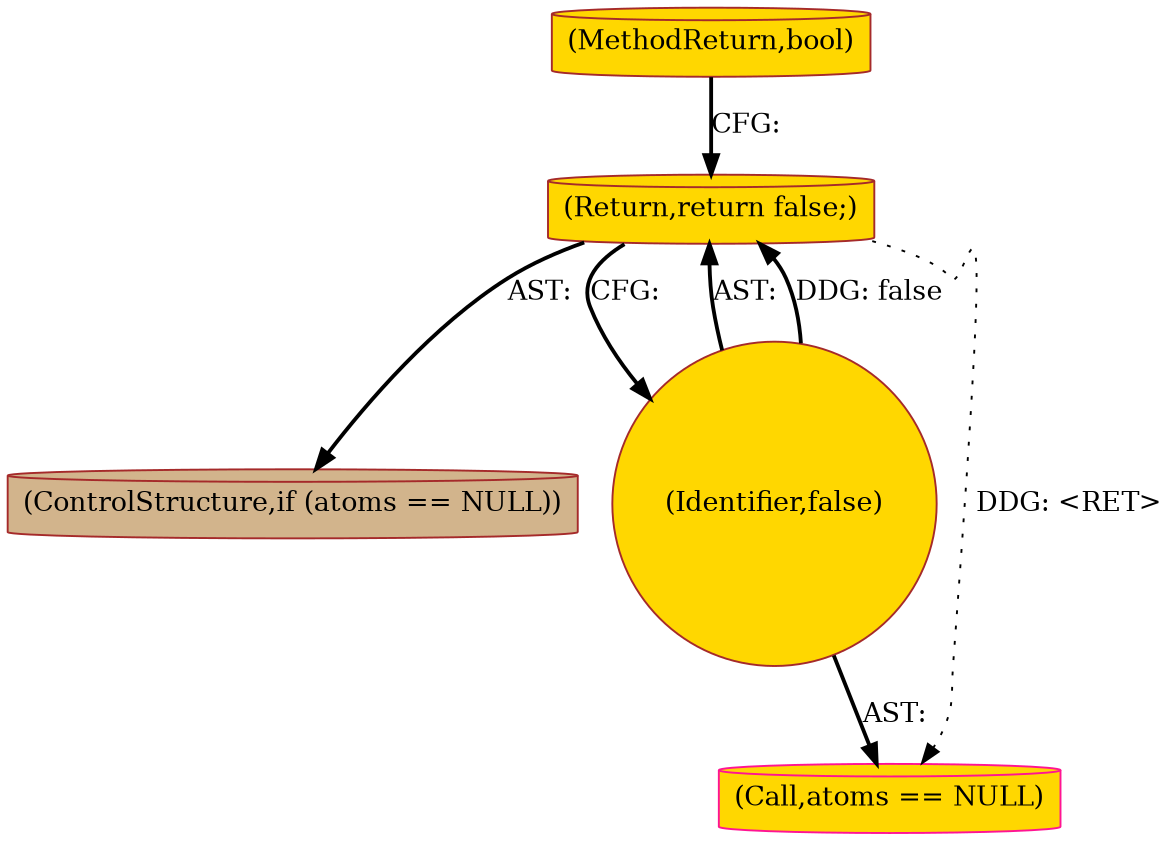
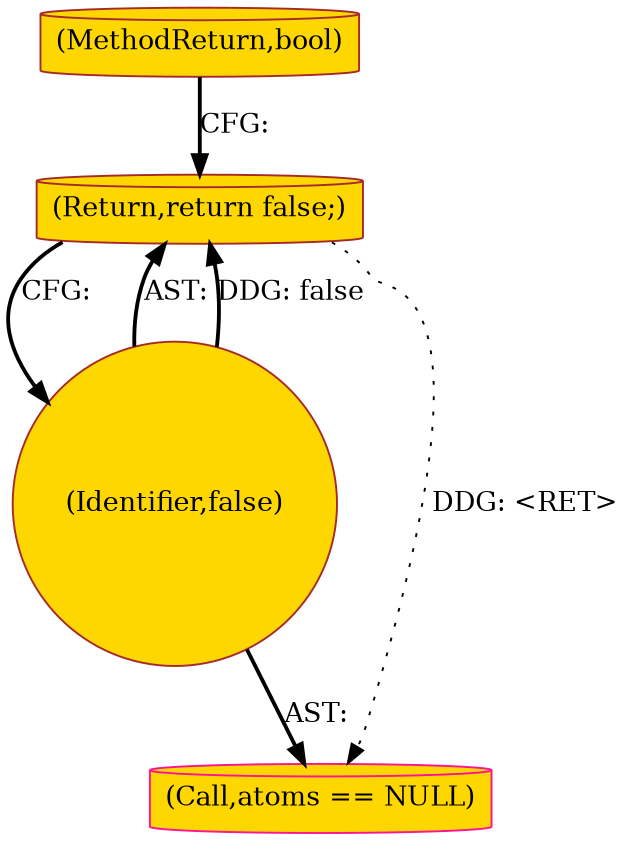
(293, 504) -> none
